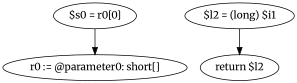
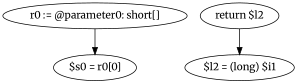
(95, 38) -> (95, 38)
(240, 38) -> (240, 38)
